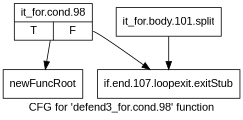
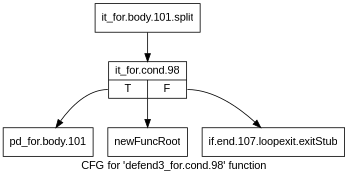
(169, 49) -> (148, 43)
none -> (48, 142)
